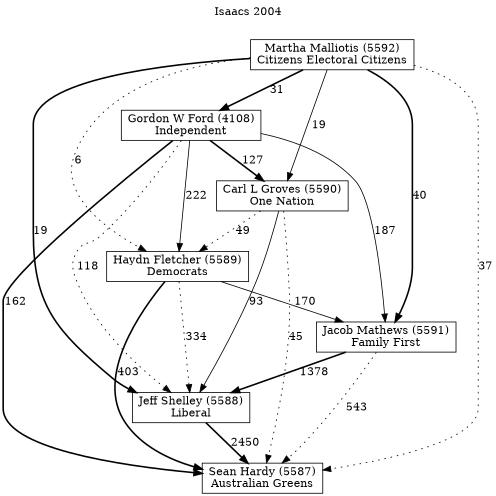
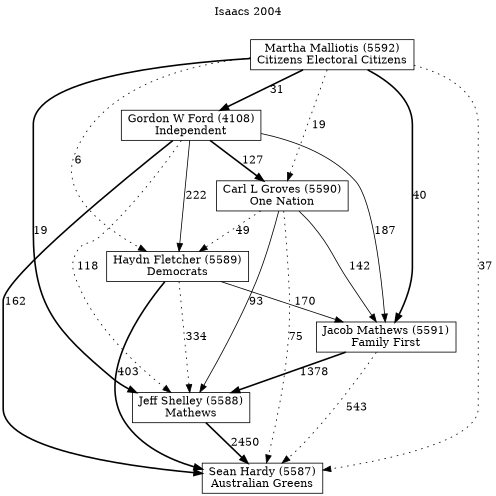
(309, 122) -> (309, 122)
none -> (337, 262)
(296, 337) -> (296, 337)
(191, 408) -> (191, 408)
